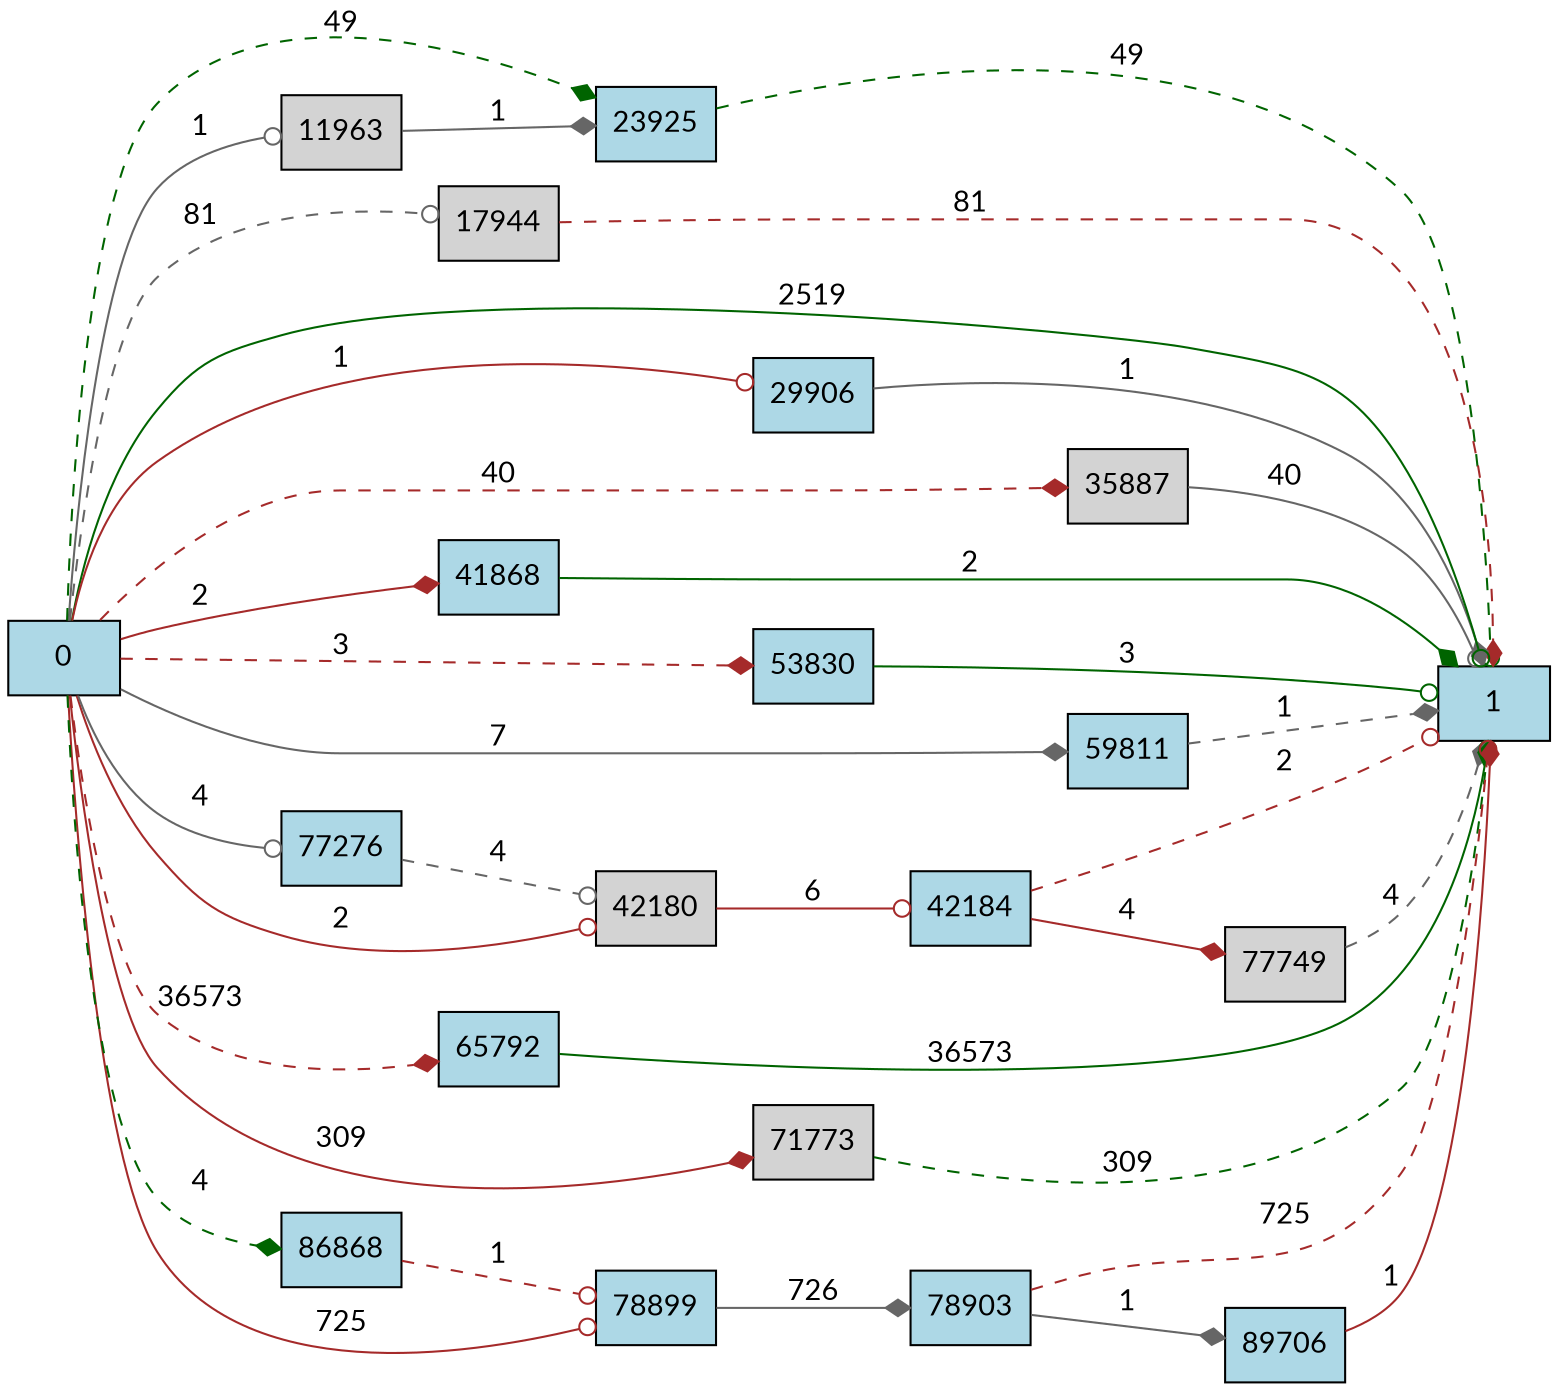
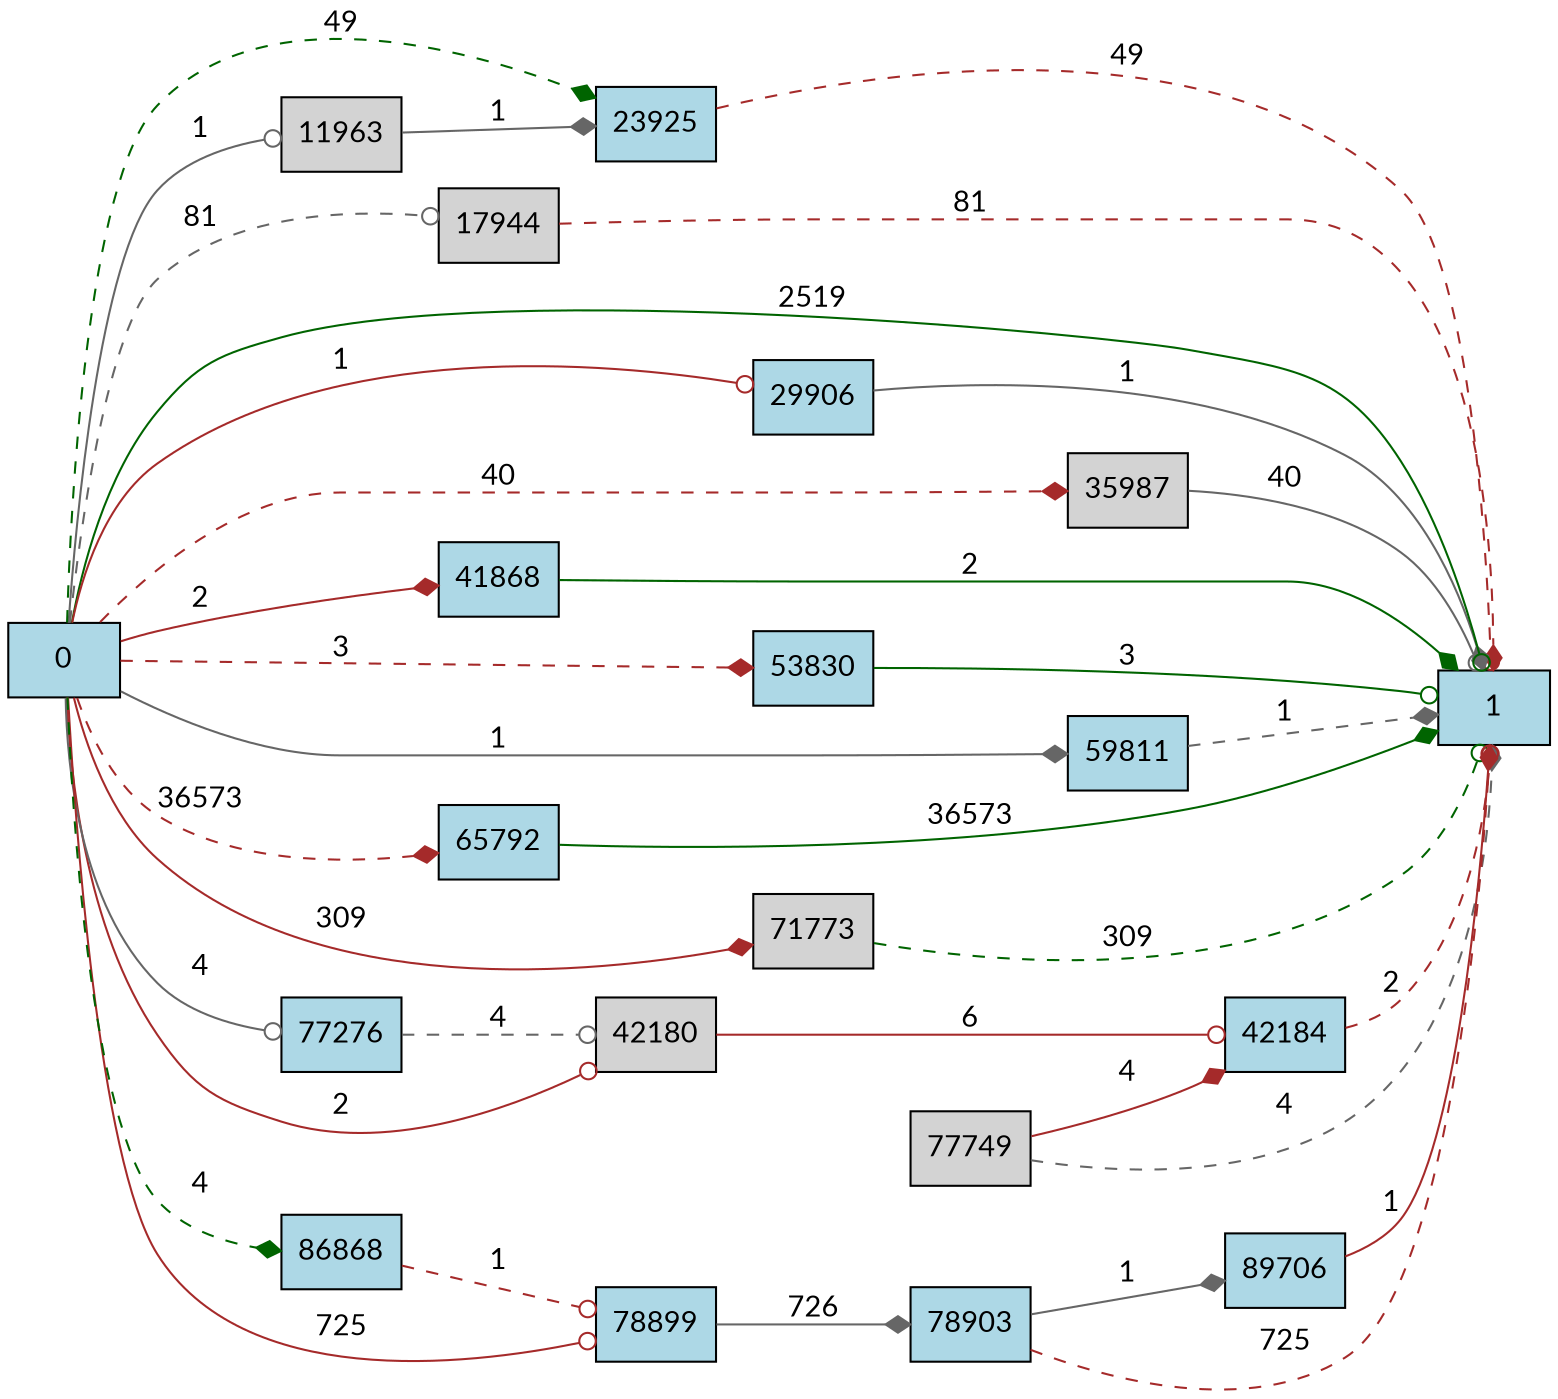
(1300, 126) -> (1301, 126)
(1128, 486) -> (1128, 490)
(499, 738) -> (499, 740)
(1116, 934) -> (1118, 1113)
